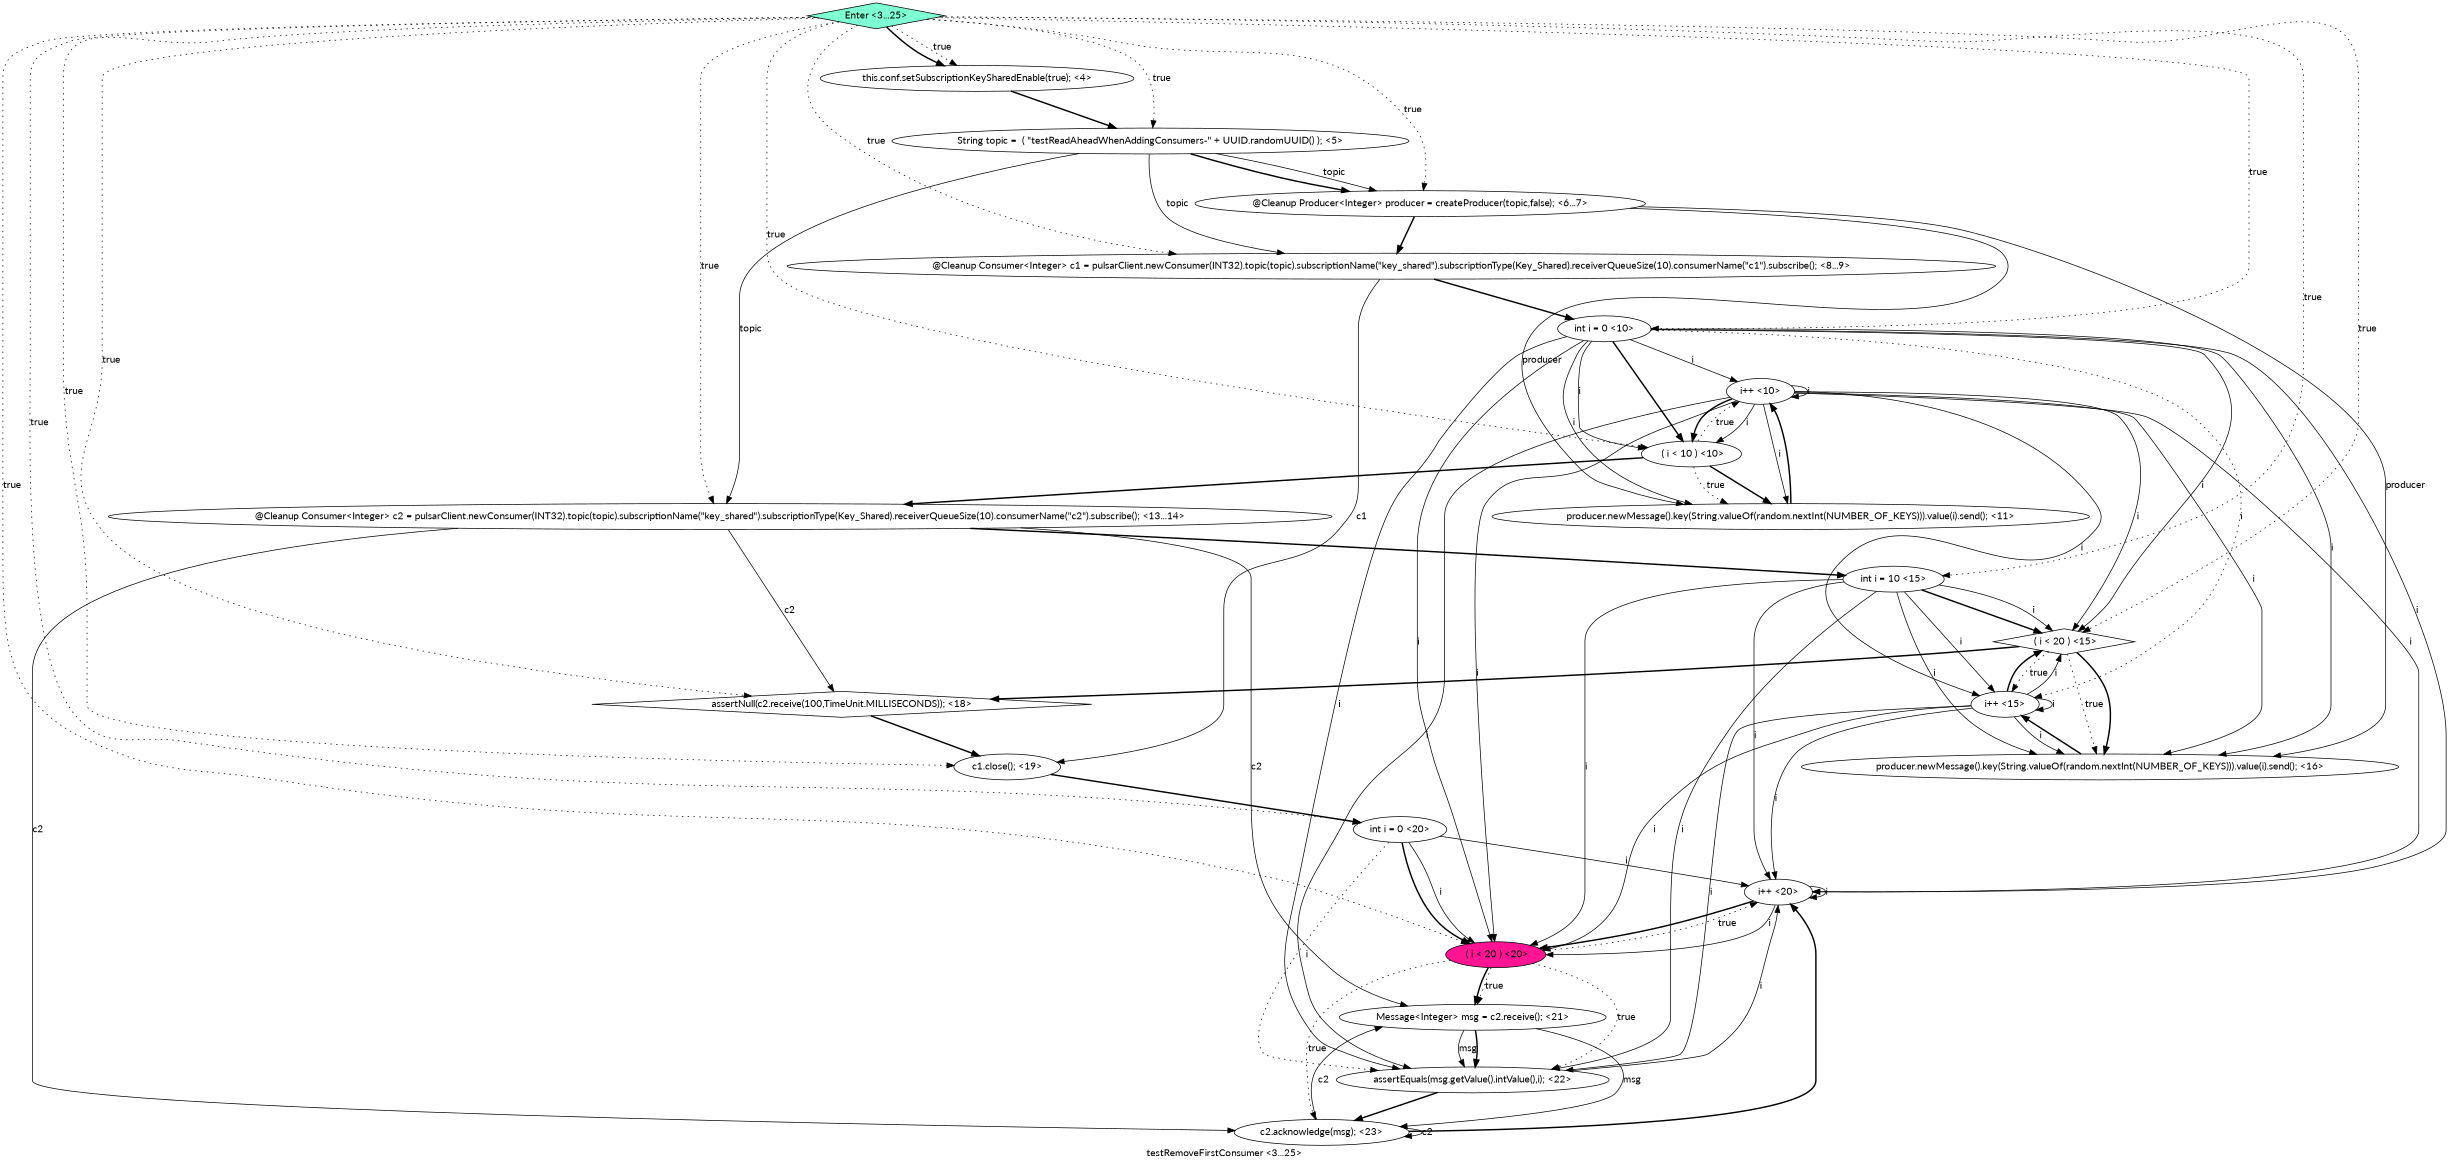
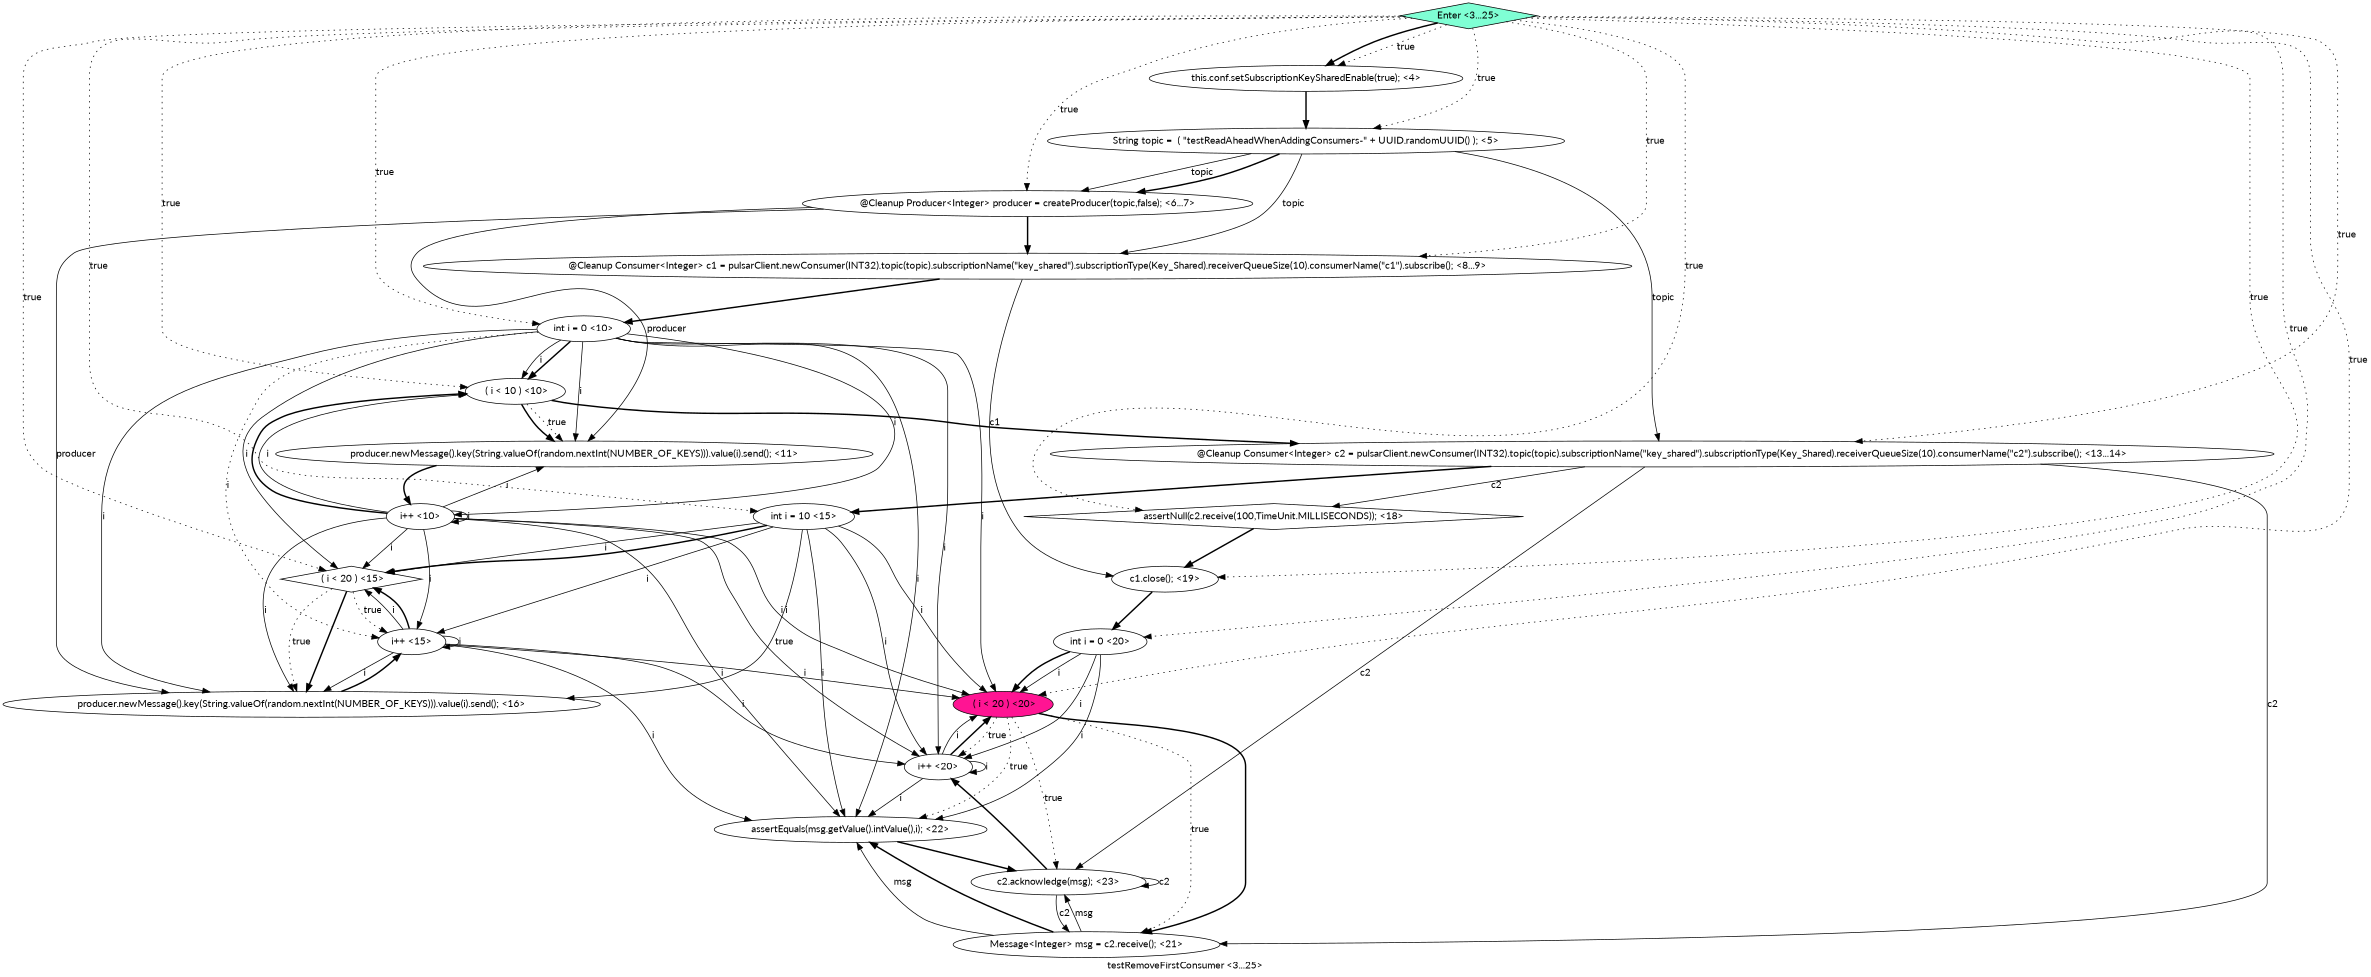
(1713, 420) -> none
(2411, 642) -> (784, 642)
(1509, 678) -> none
(1277, 985) -> (1052, 764)
(1717, 1047) -> (899, 795)
